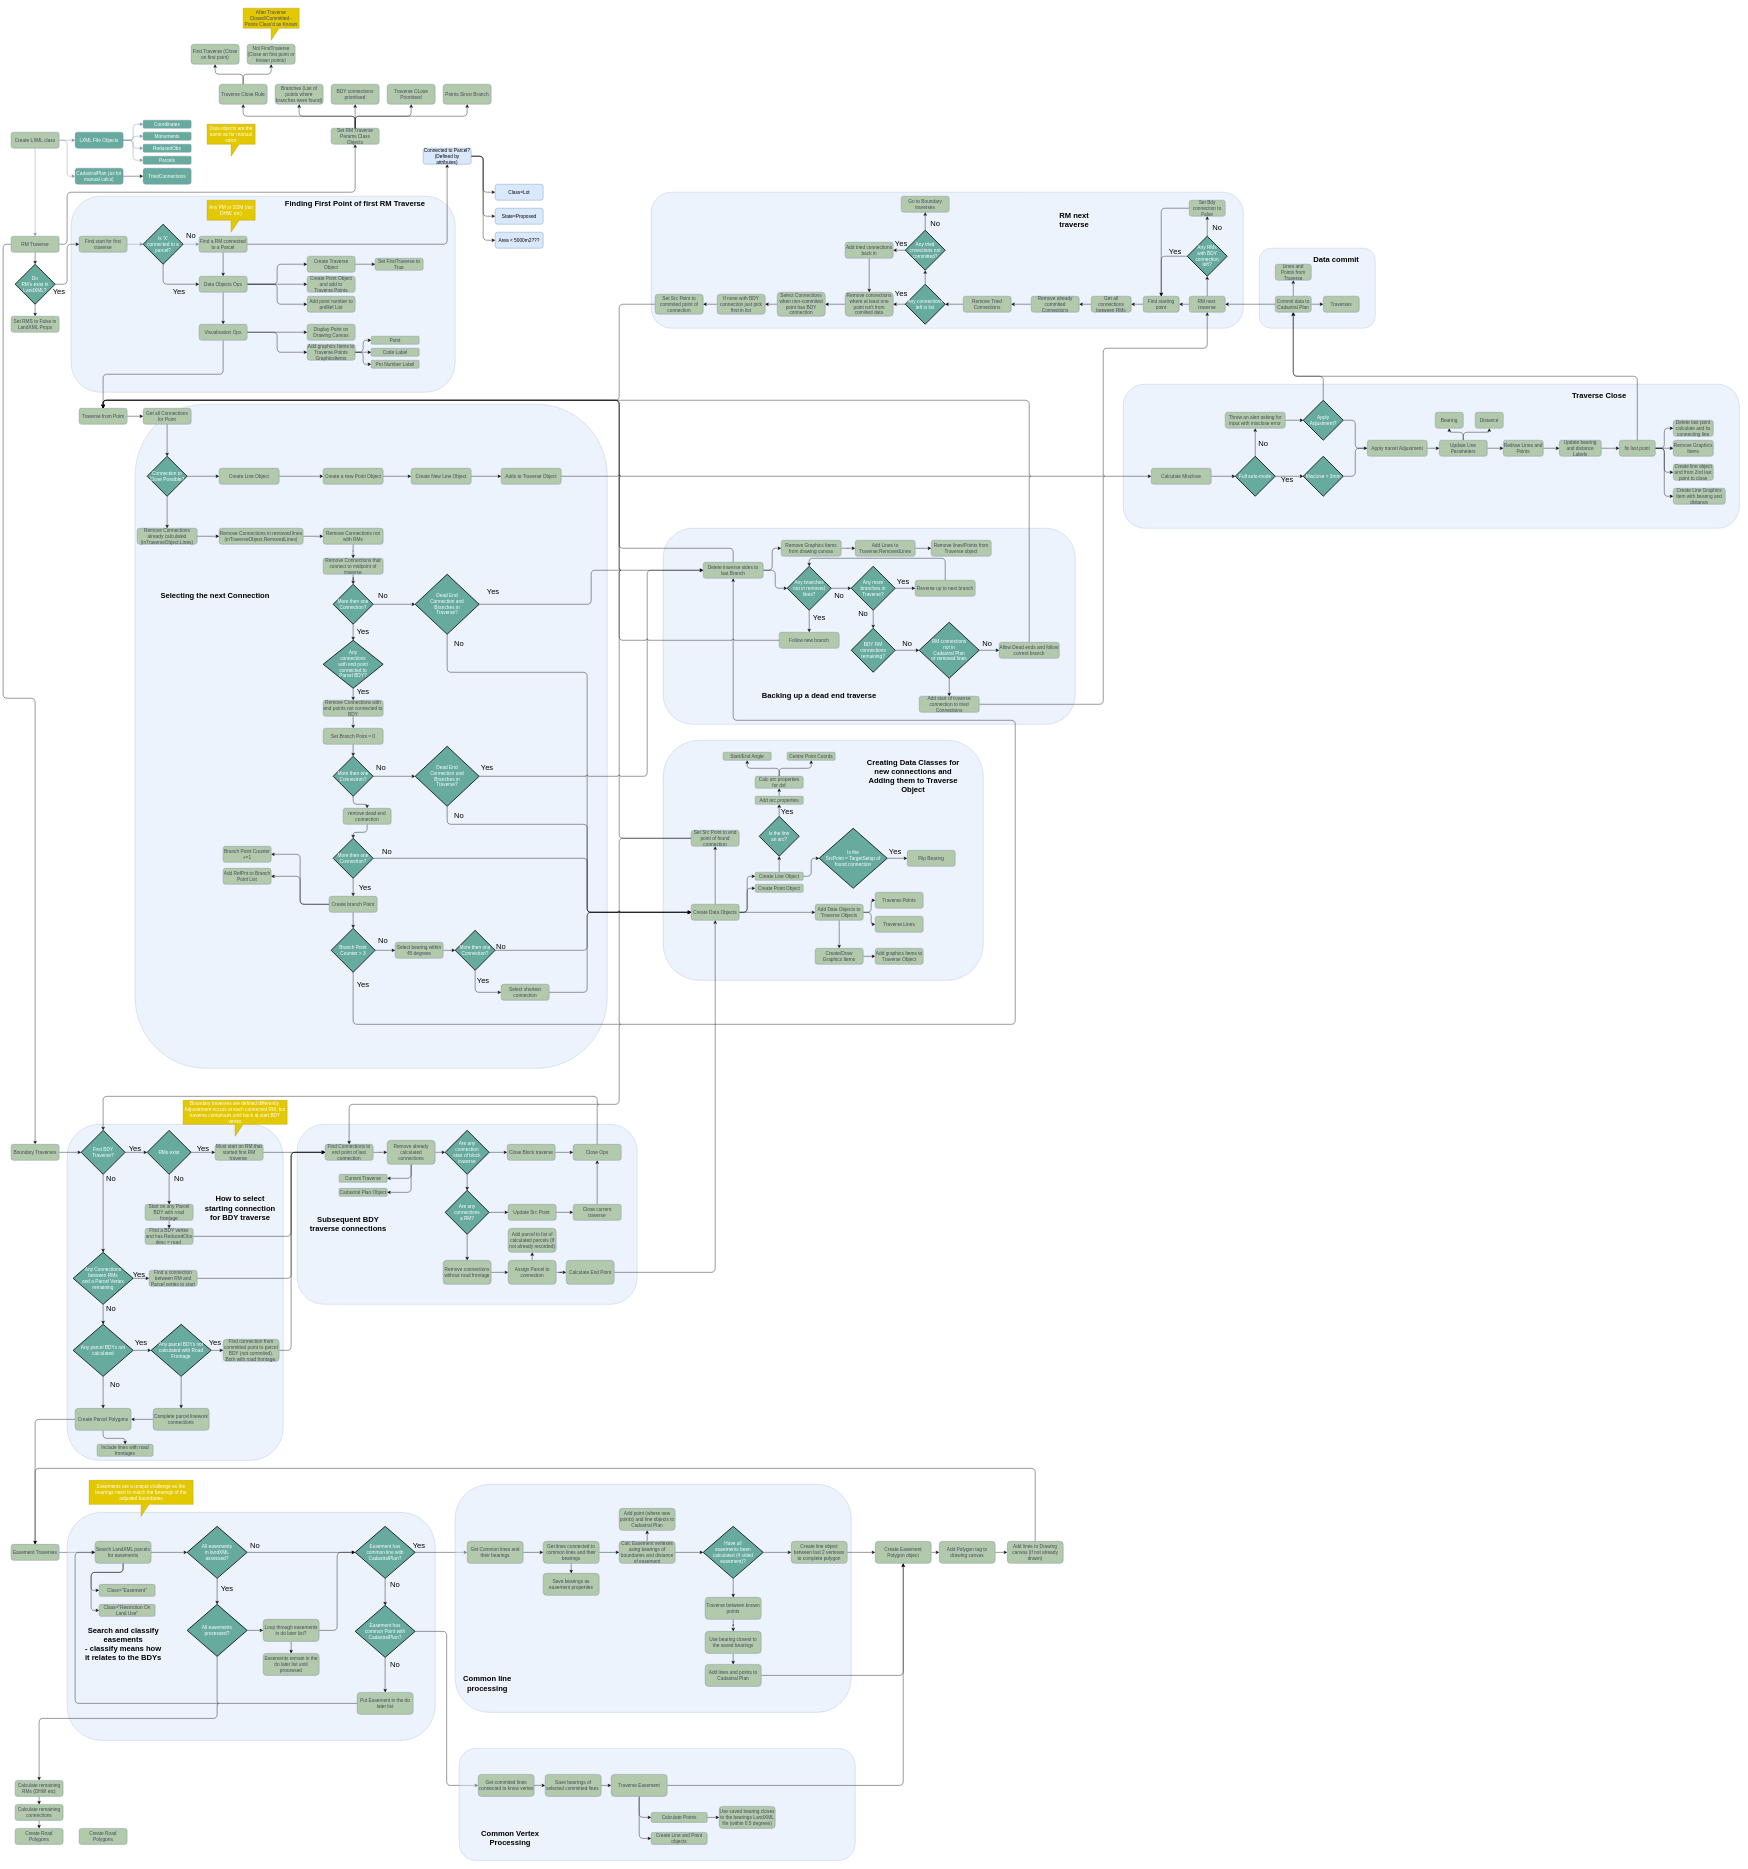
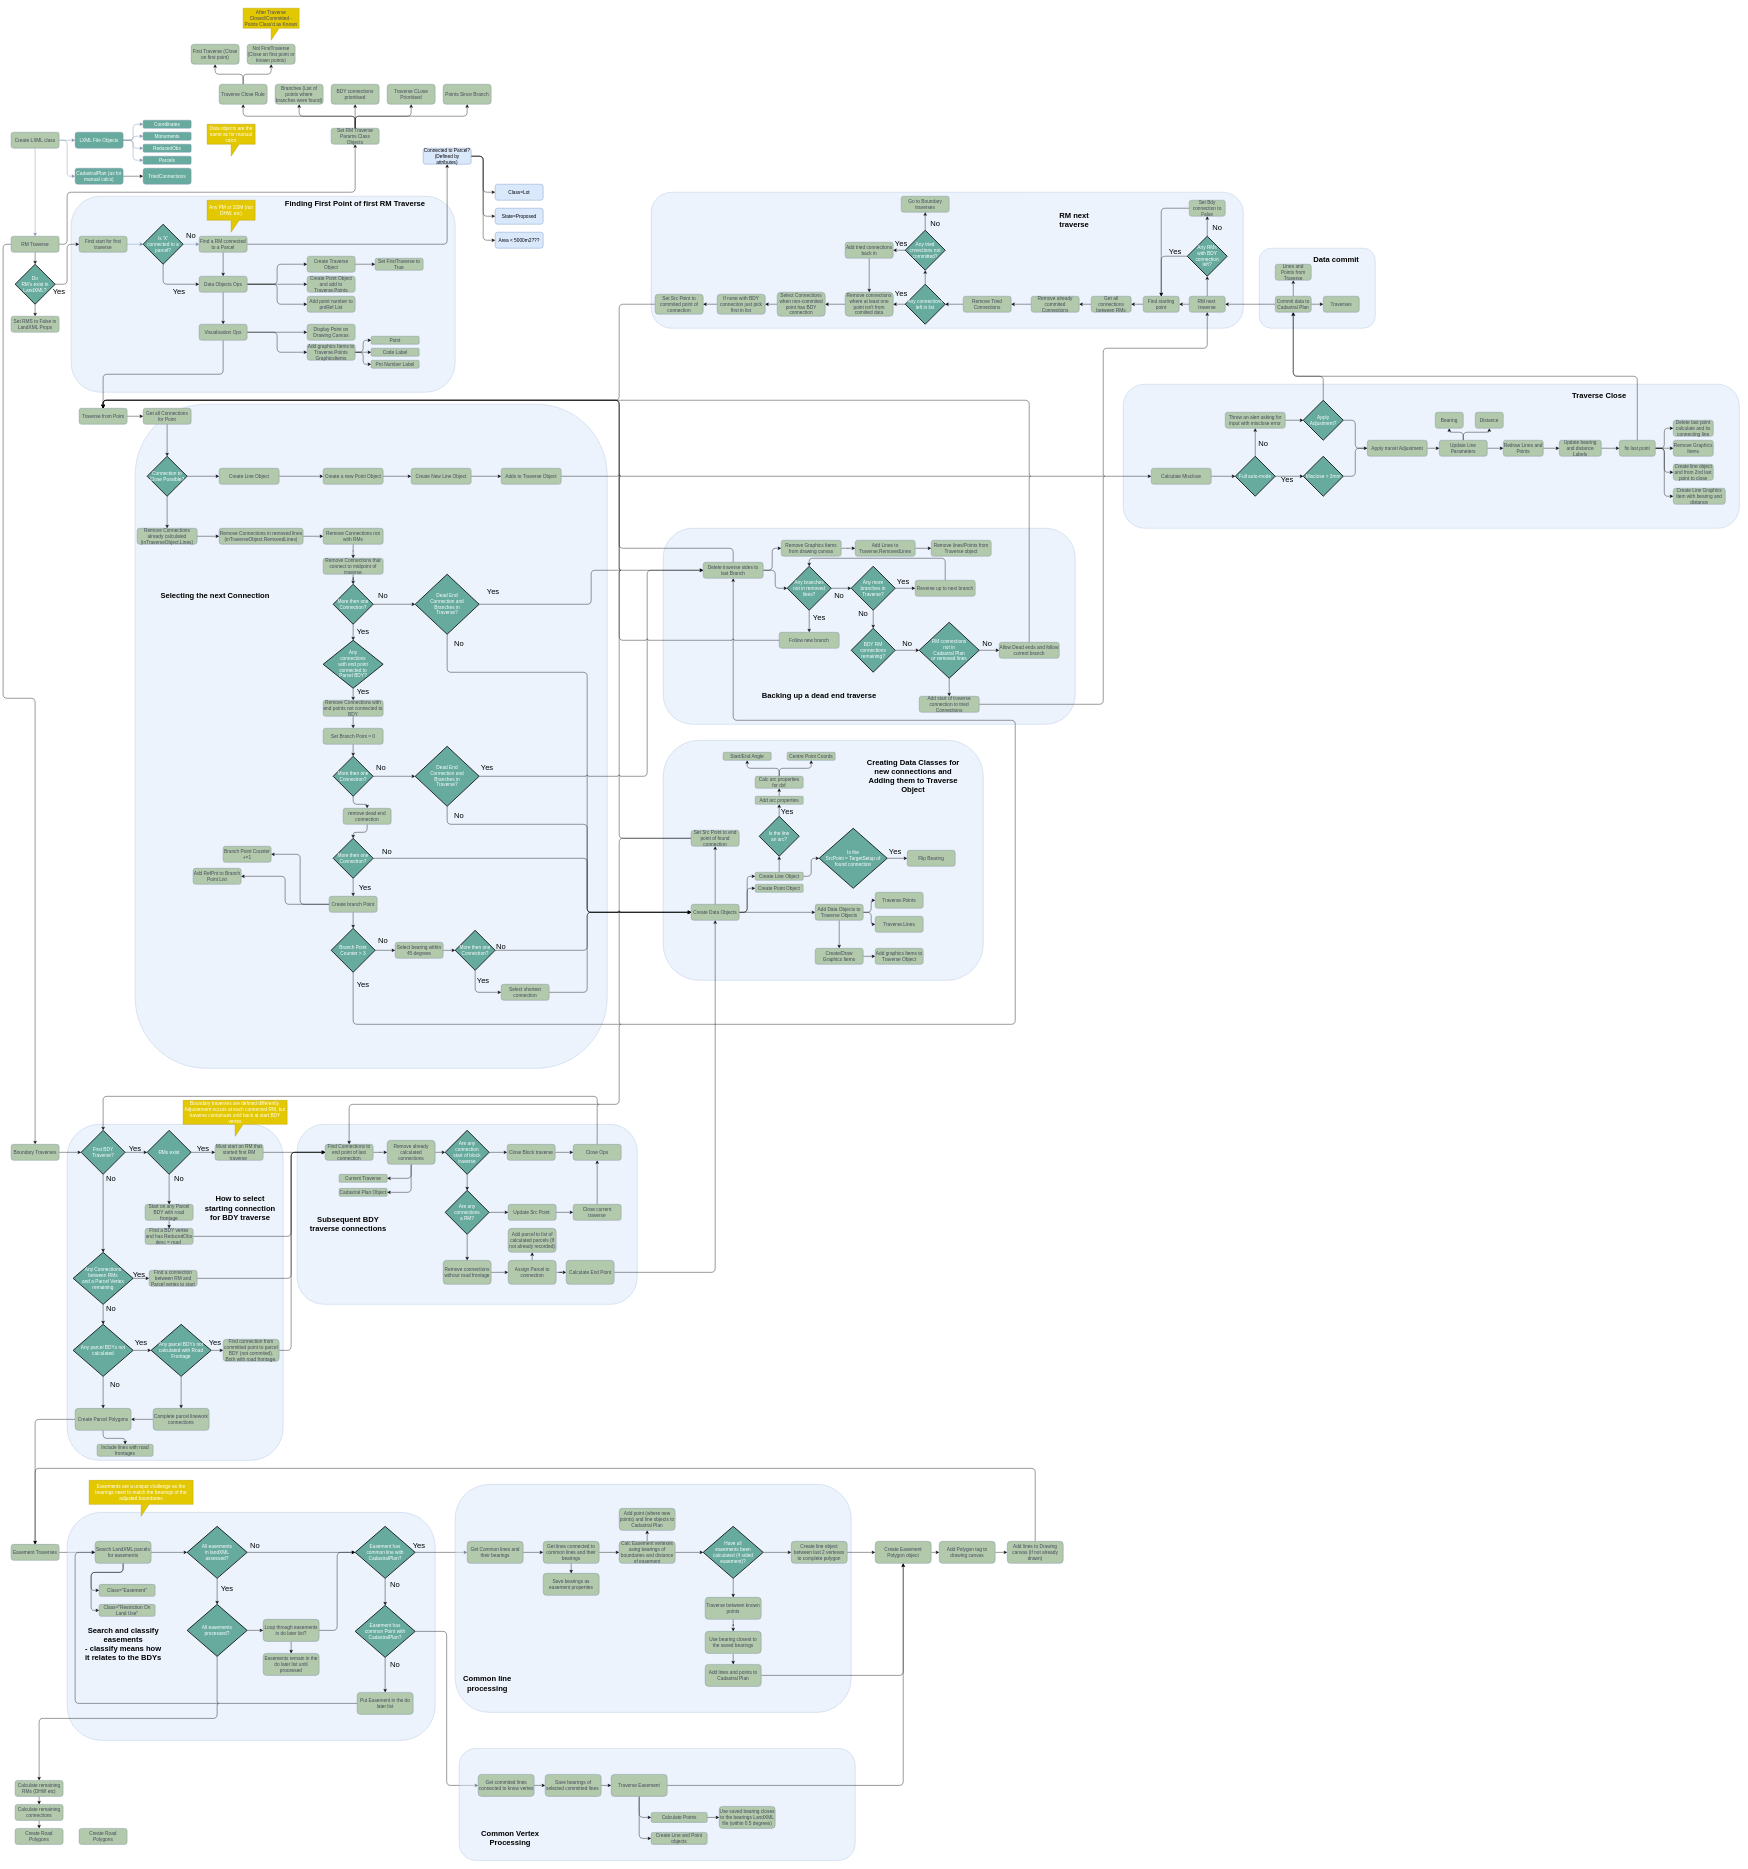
(247, 876) -> (217, 876)
